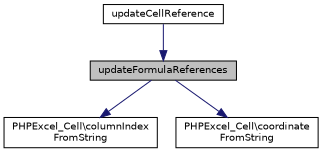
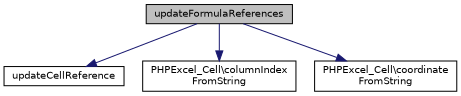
(163, 37) -> (146, 43)
